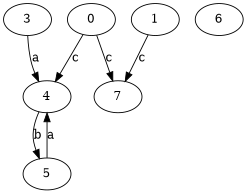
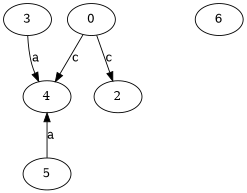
(155, 20) -> none
(118, 97) -> (118, 97)
(33, 131) -> none
